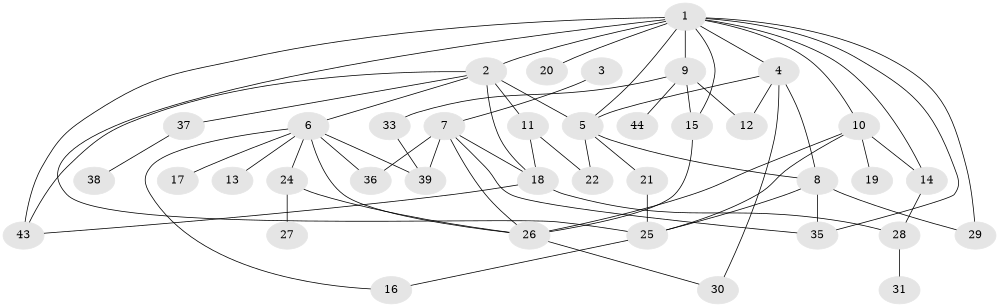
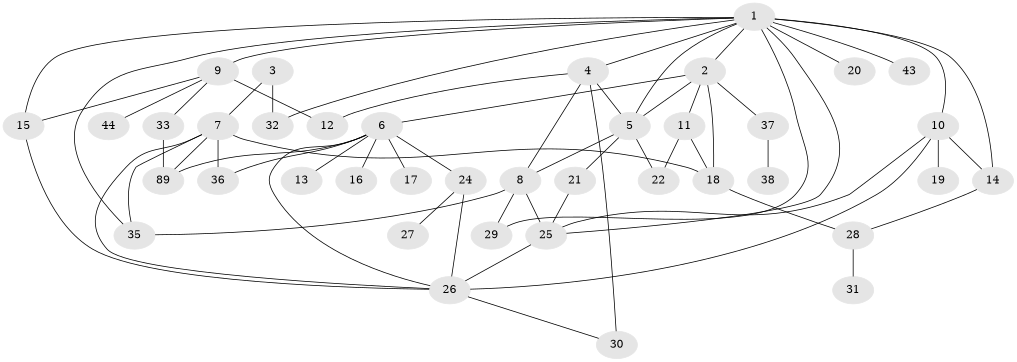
(284, 83) -> none
none -> (273, 126)
(425, 181) -> (163, 181)
(281, 213) -> none
(519, 263) -> (498, 263)
